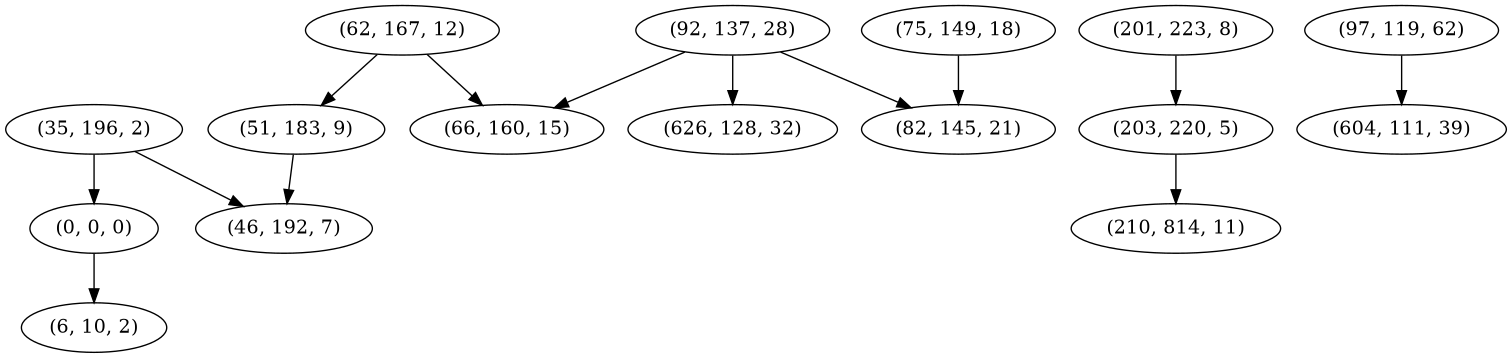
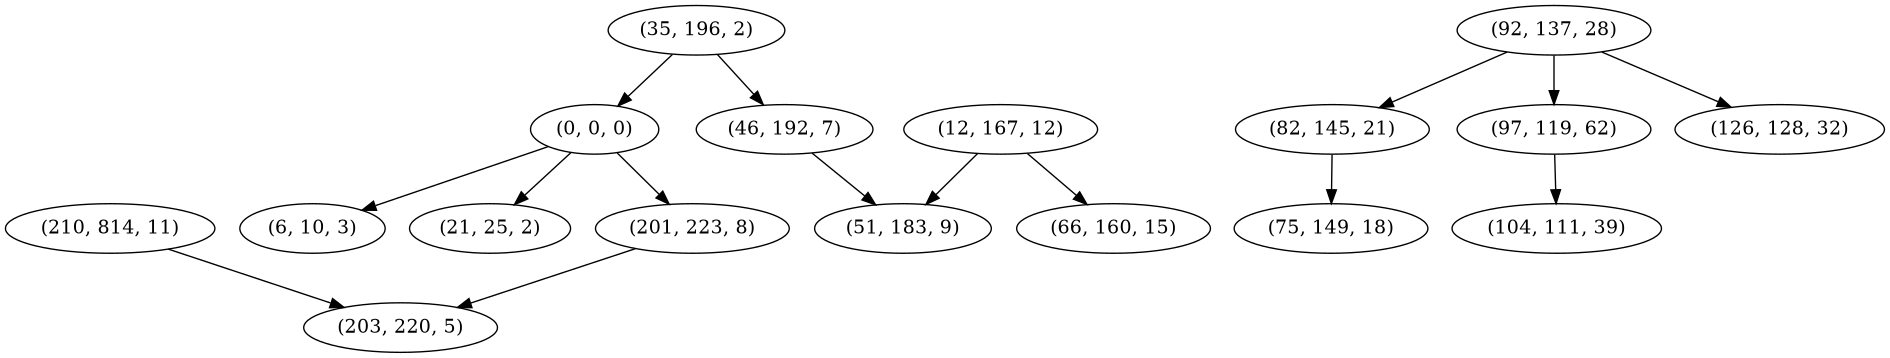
(402, 30) -> (1001, 129)
(958, 73) -> (1332, 172)
(626, 77) -> (1554, 73)
(733, 129) -> (1780, 129)
(1402, 129) -> (1557, 228)
(291, 172) -> (838, 175)
(1176, 172) -> (249, 276)
none -> (638, 174)
none -> (490, 228)
(94, 328) -> (312, 228)
